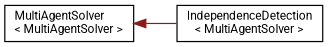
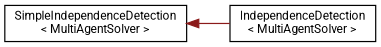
(69, 23) -> (96, 23)
